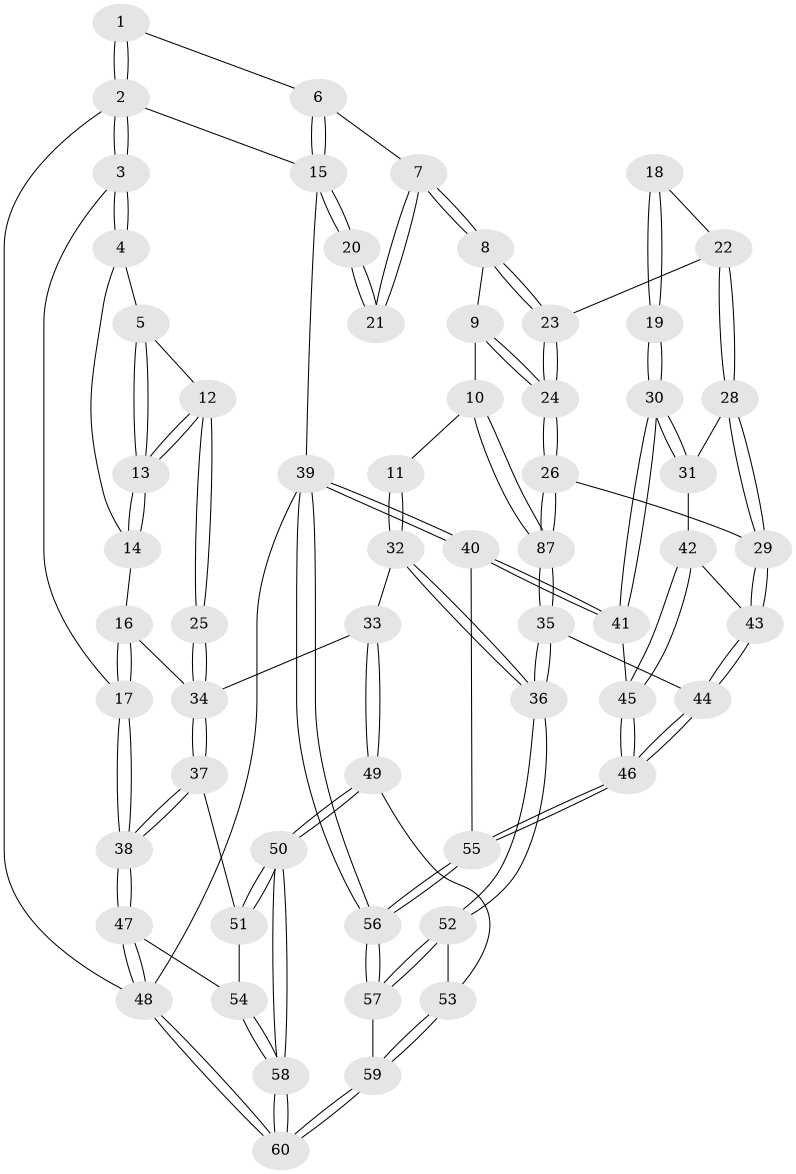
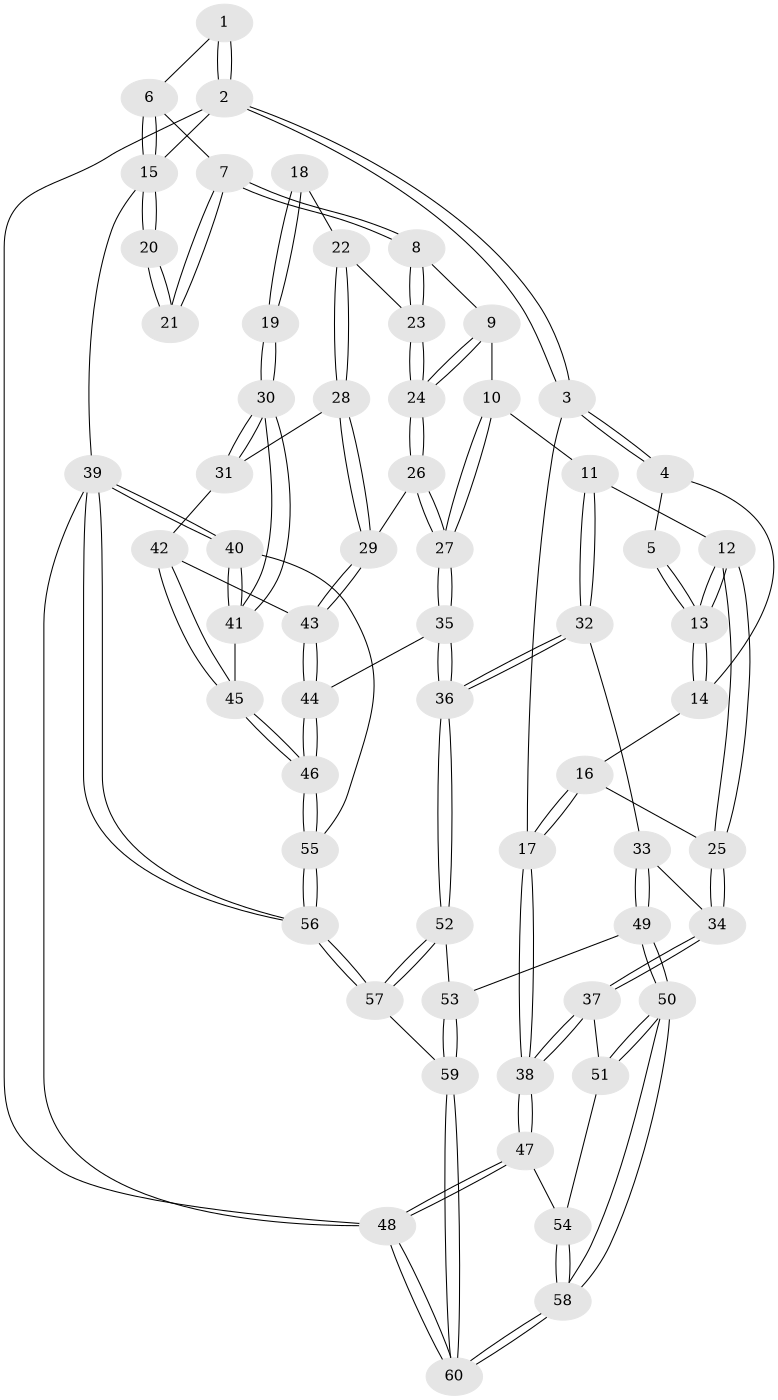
(174, 361) -> (652, 508)
(546, 549) -> (445, 549)
(162, 662) -> (651, 812)
